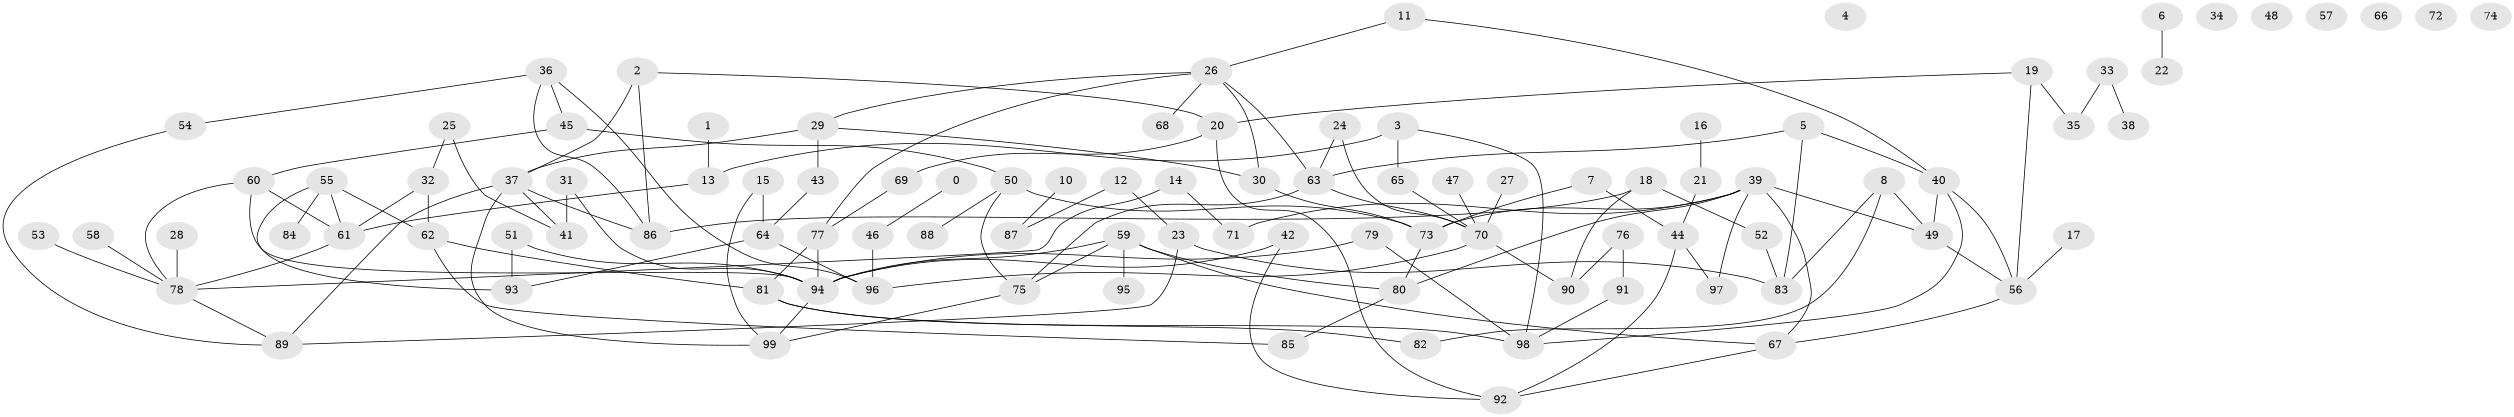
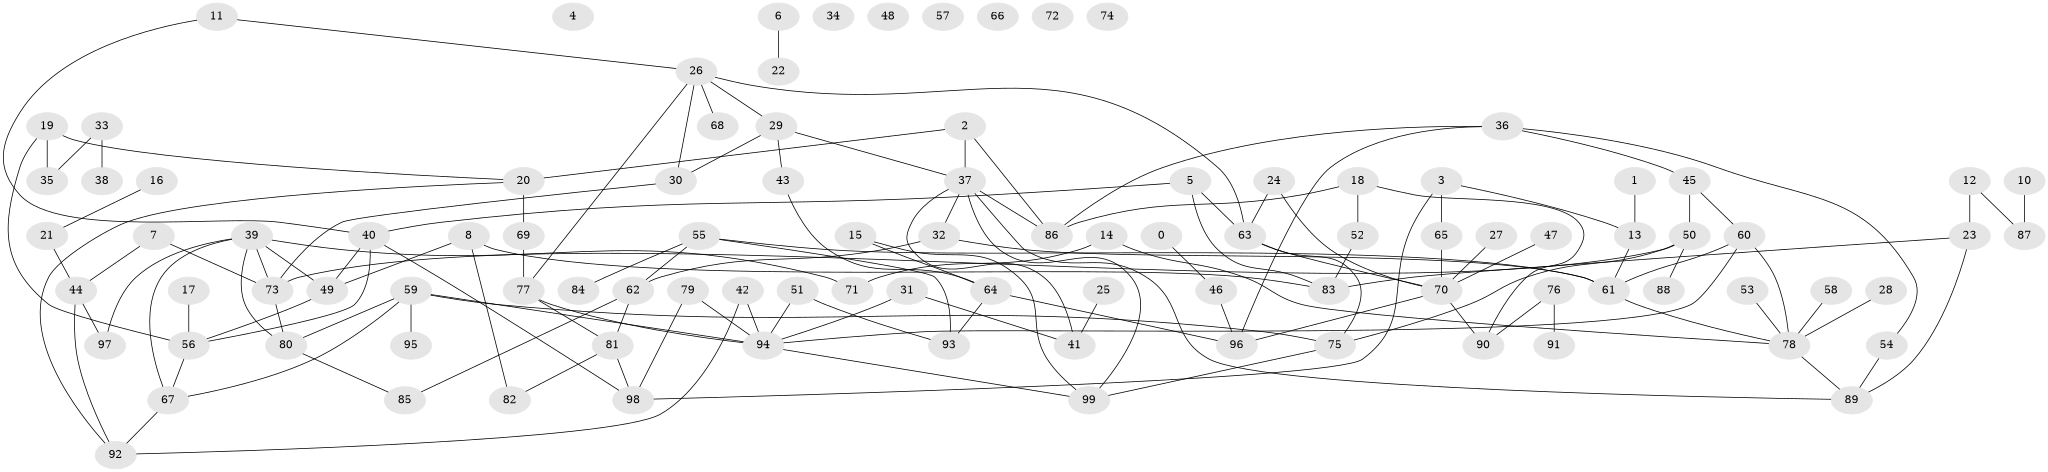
(439, 154) -> (952, 208)
(1573, 318) -> none
